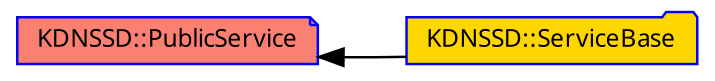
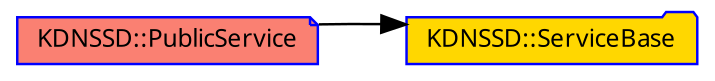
(375, 57) -> (350, 24)
